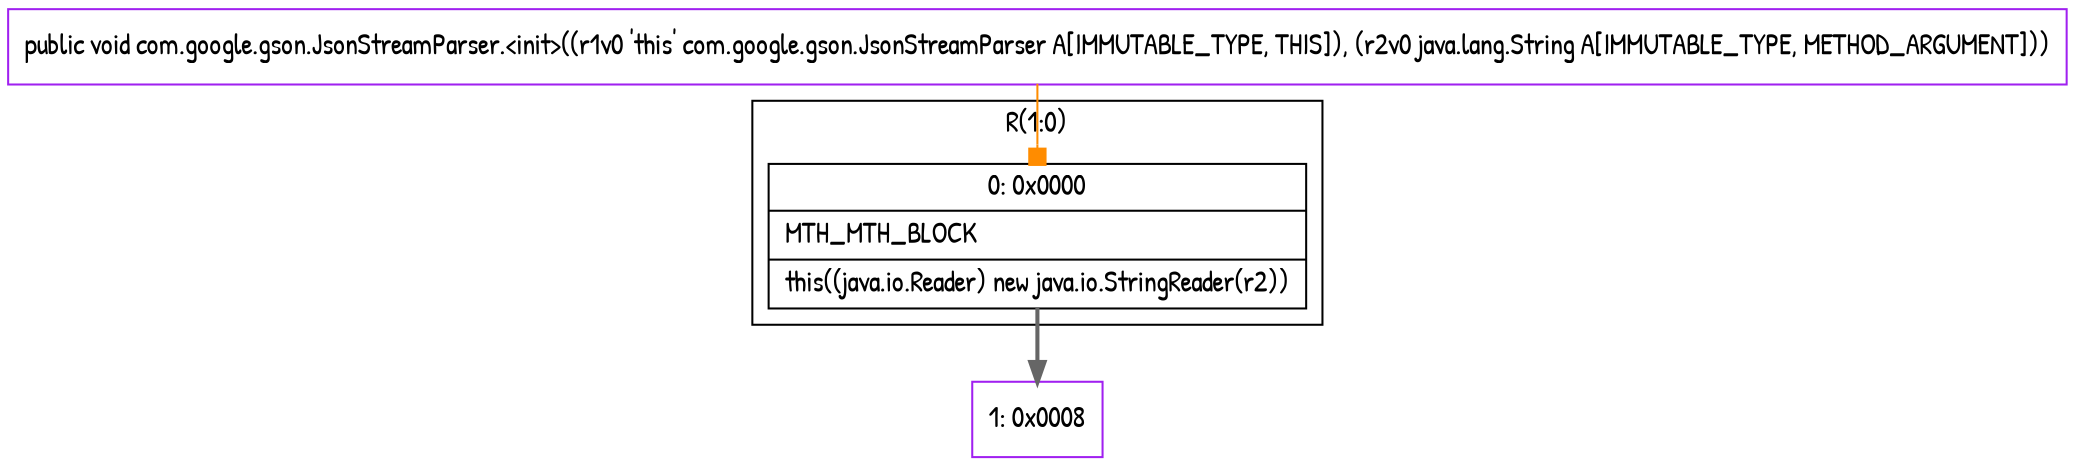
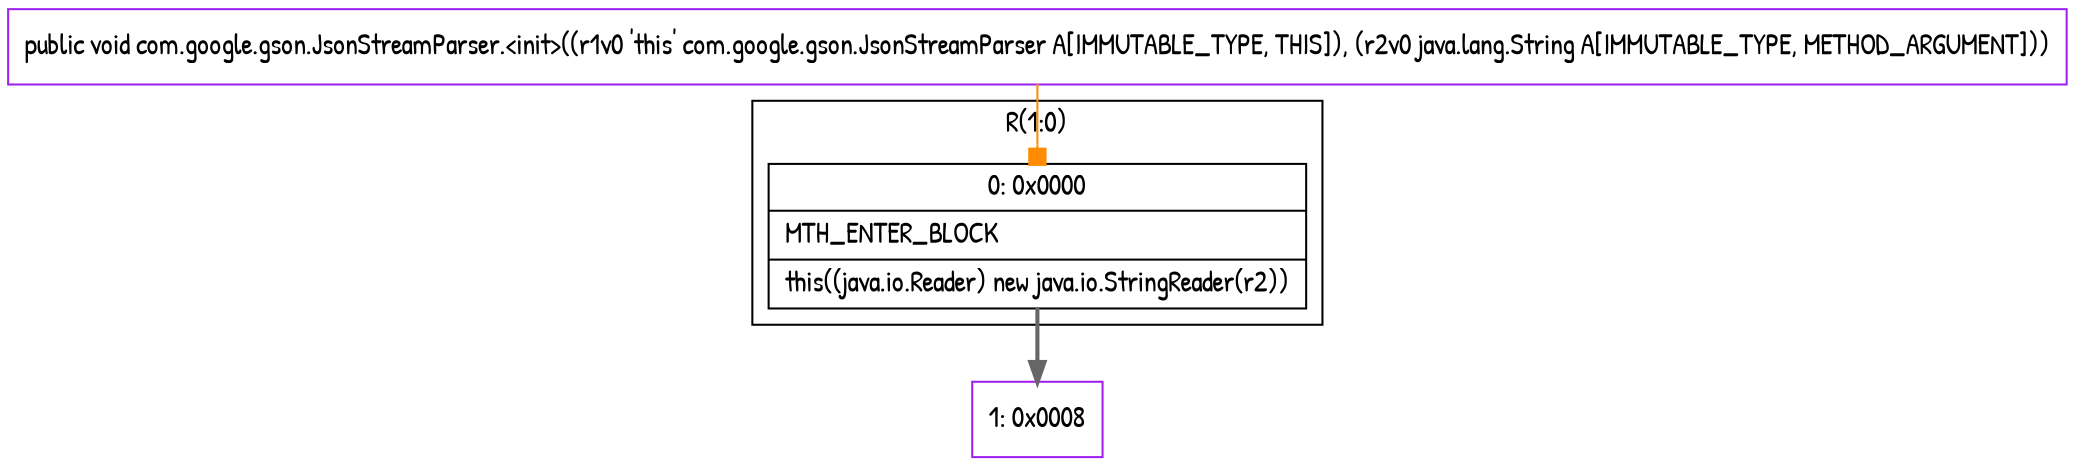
(882, 234) -> (893, 234)
